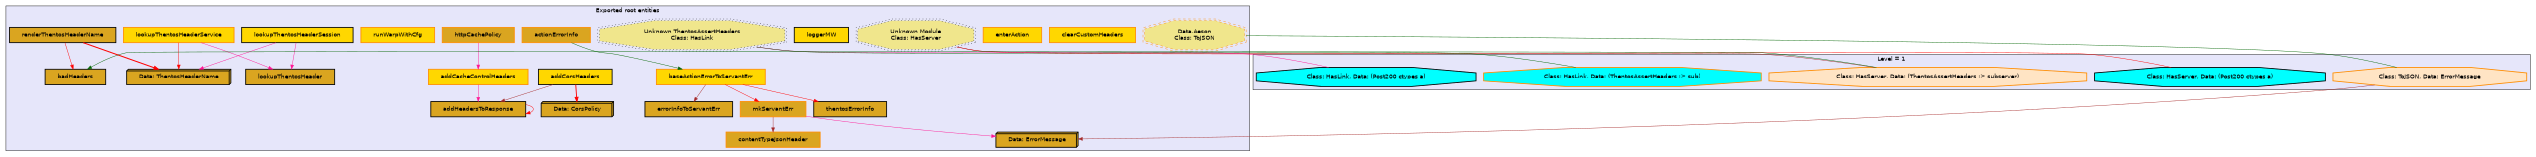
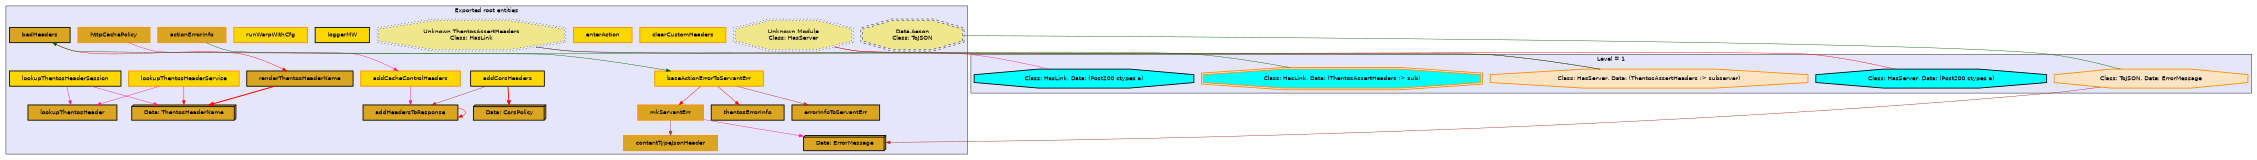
(1195, 35) -> (912, 35)
(68, 54) -> (168, 53)
(1622, 77) -> (1342, 79)
